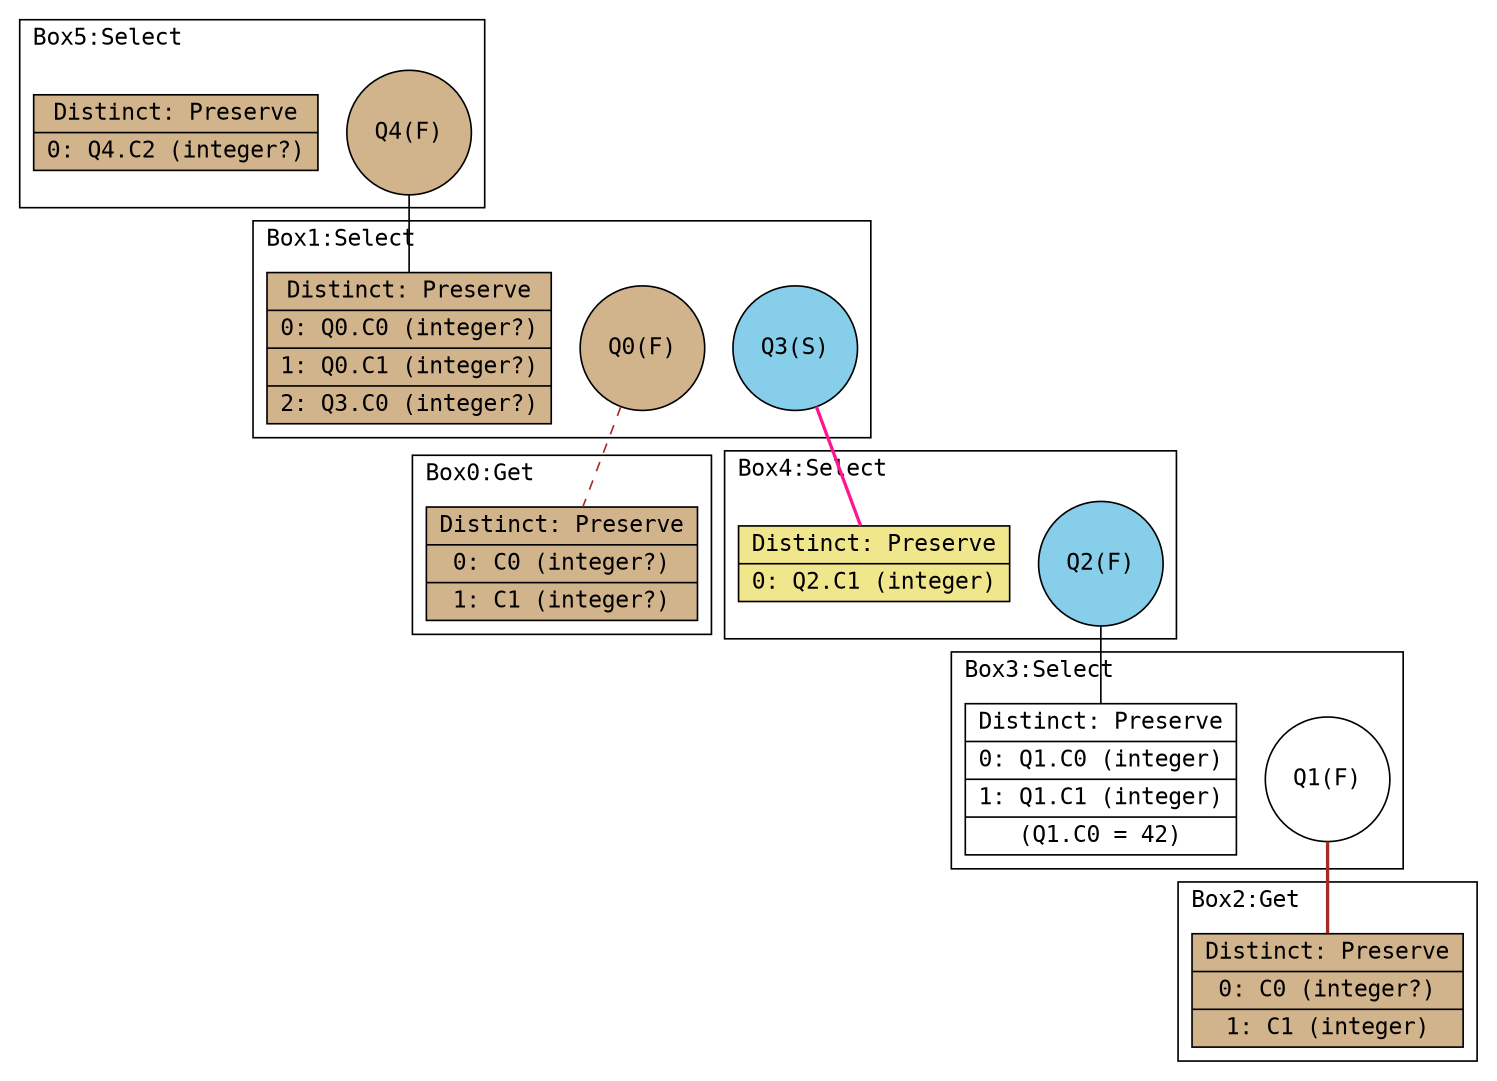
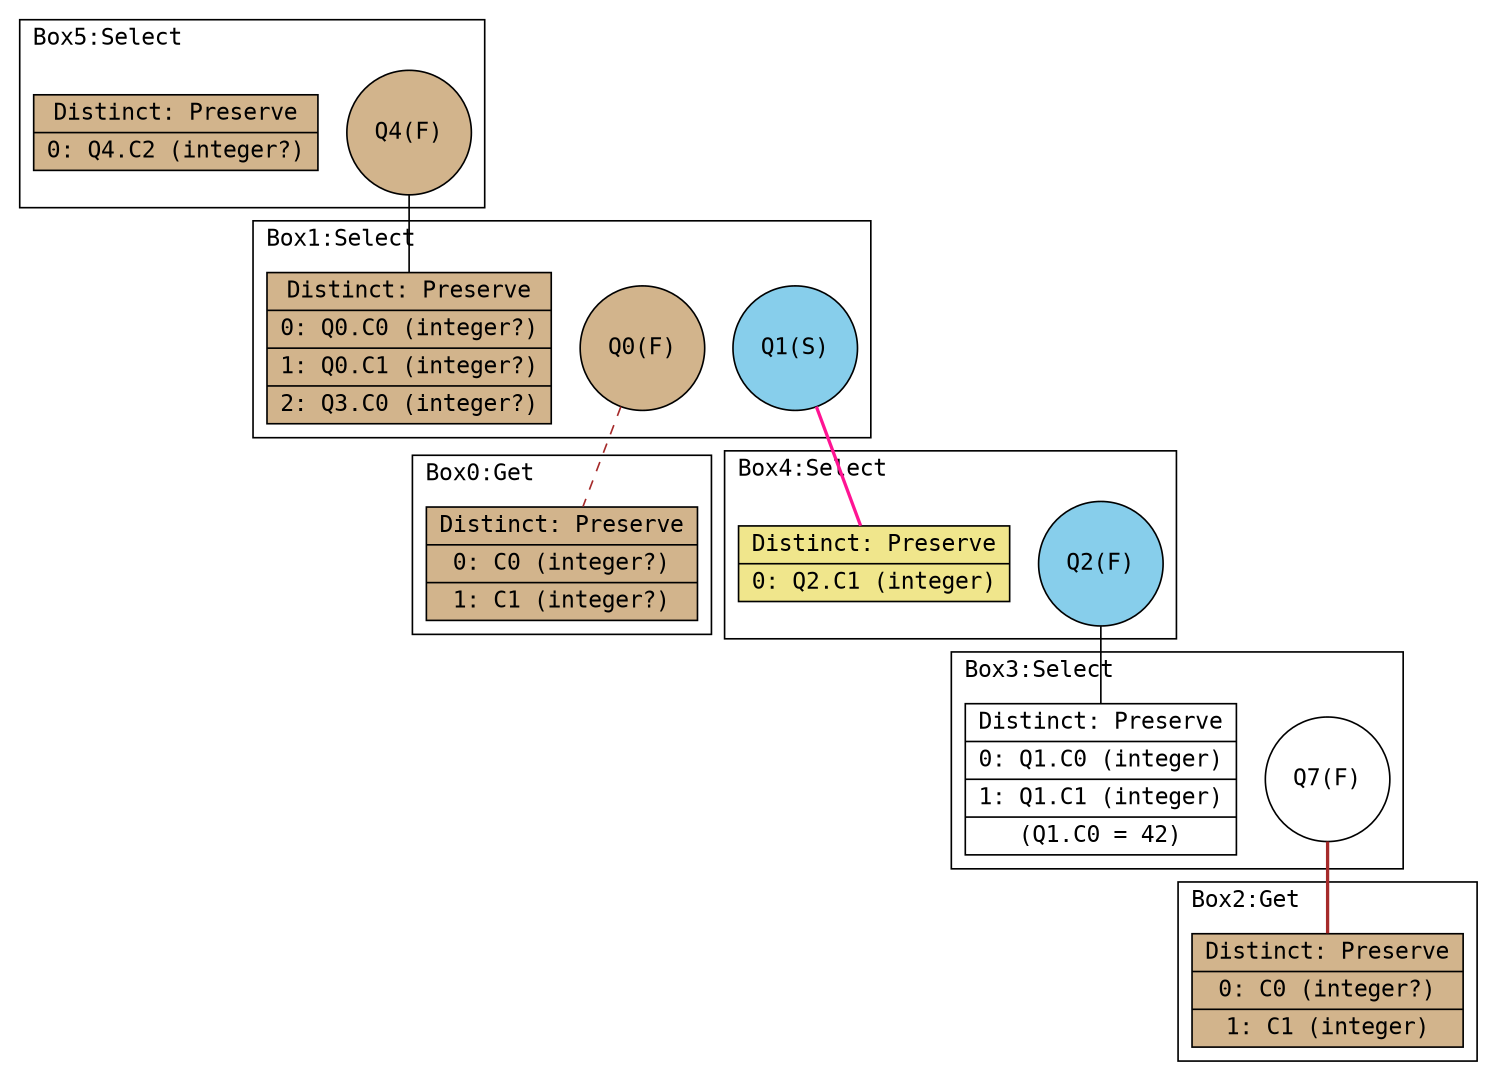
(795, 348) -> (795, 348)
(1328, 779) -> (1328, 779)
